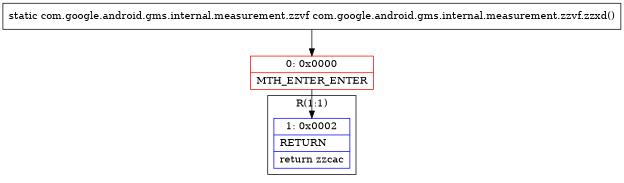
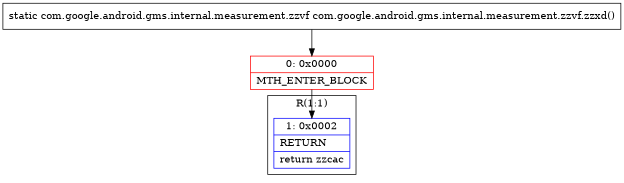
(312, 81) -> (312, 81)
